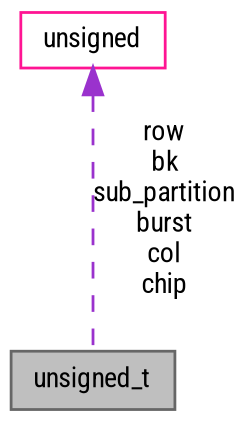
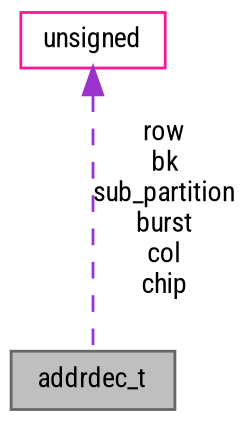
(93, 380) -> (93, 380)
